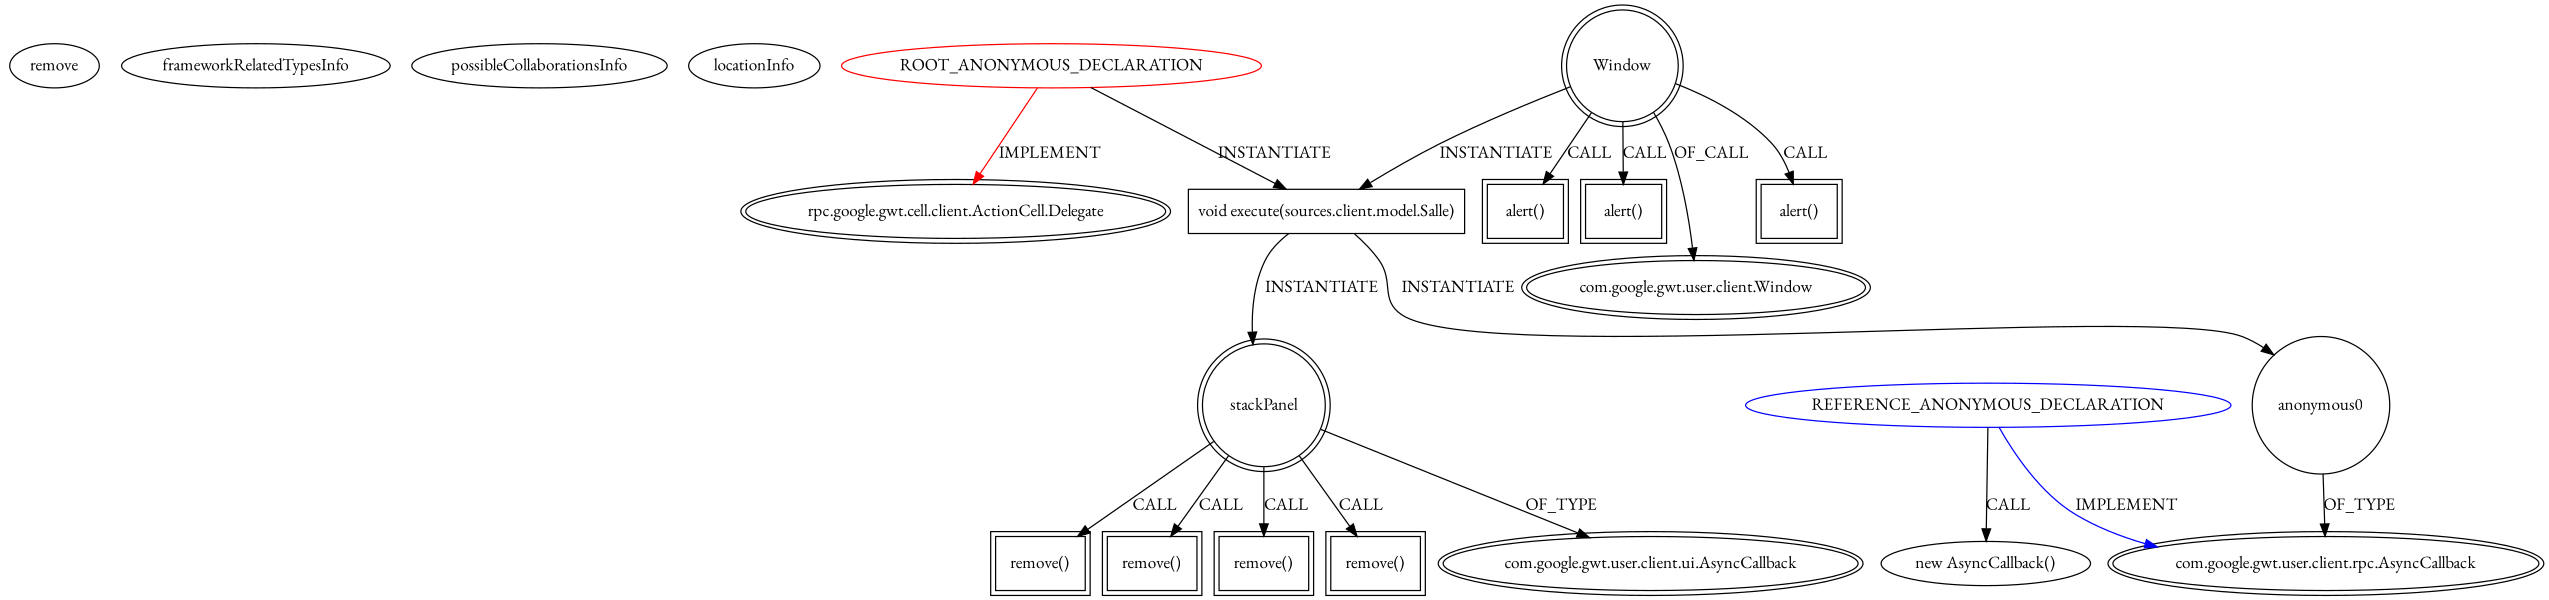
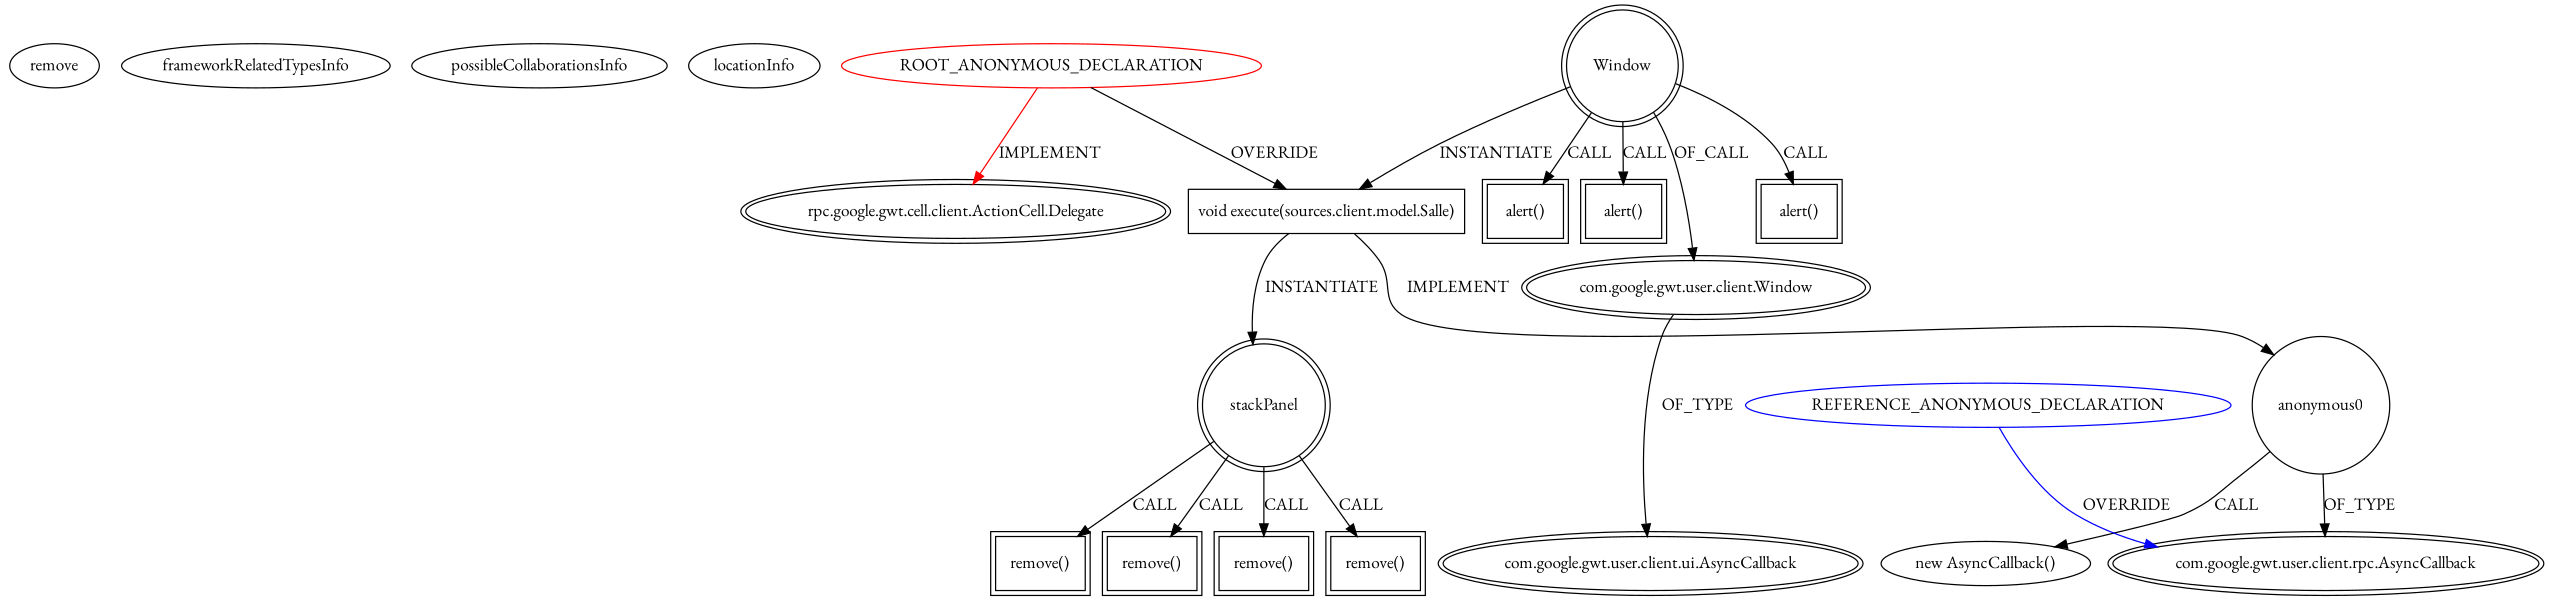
(1275, 153) -> (1275, 153)
(1458, 288) -> (1458, 288)
(1987, 478) -> (2177, 517)
(1449, 481) -> (1646, 417)
(2127, 505) -> (2127, 505)
